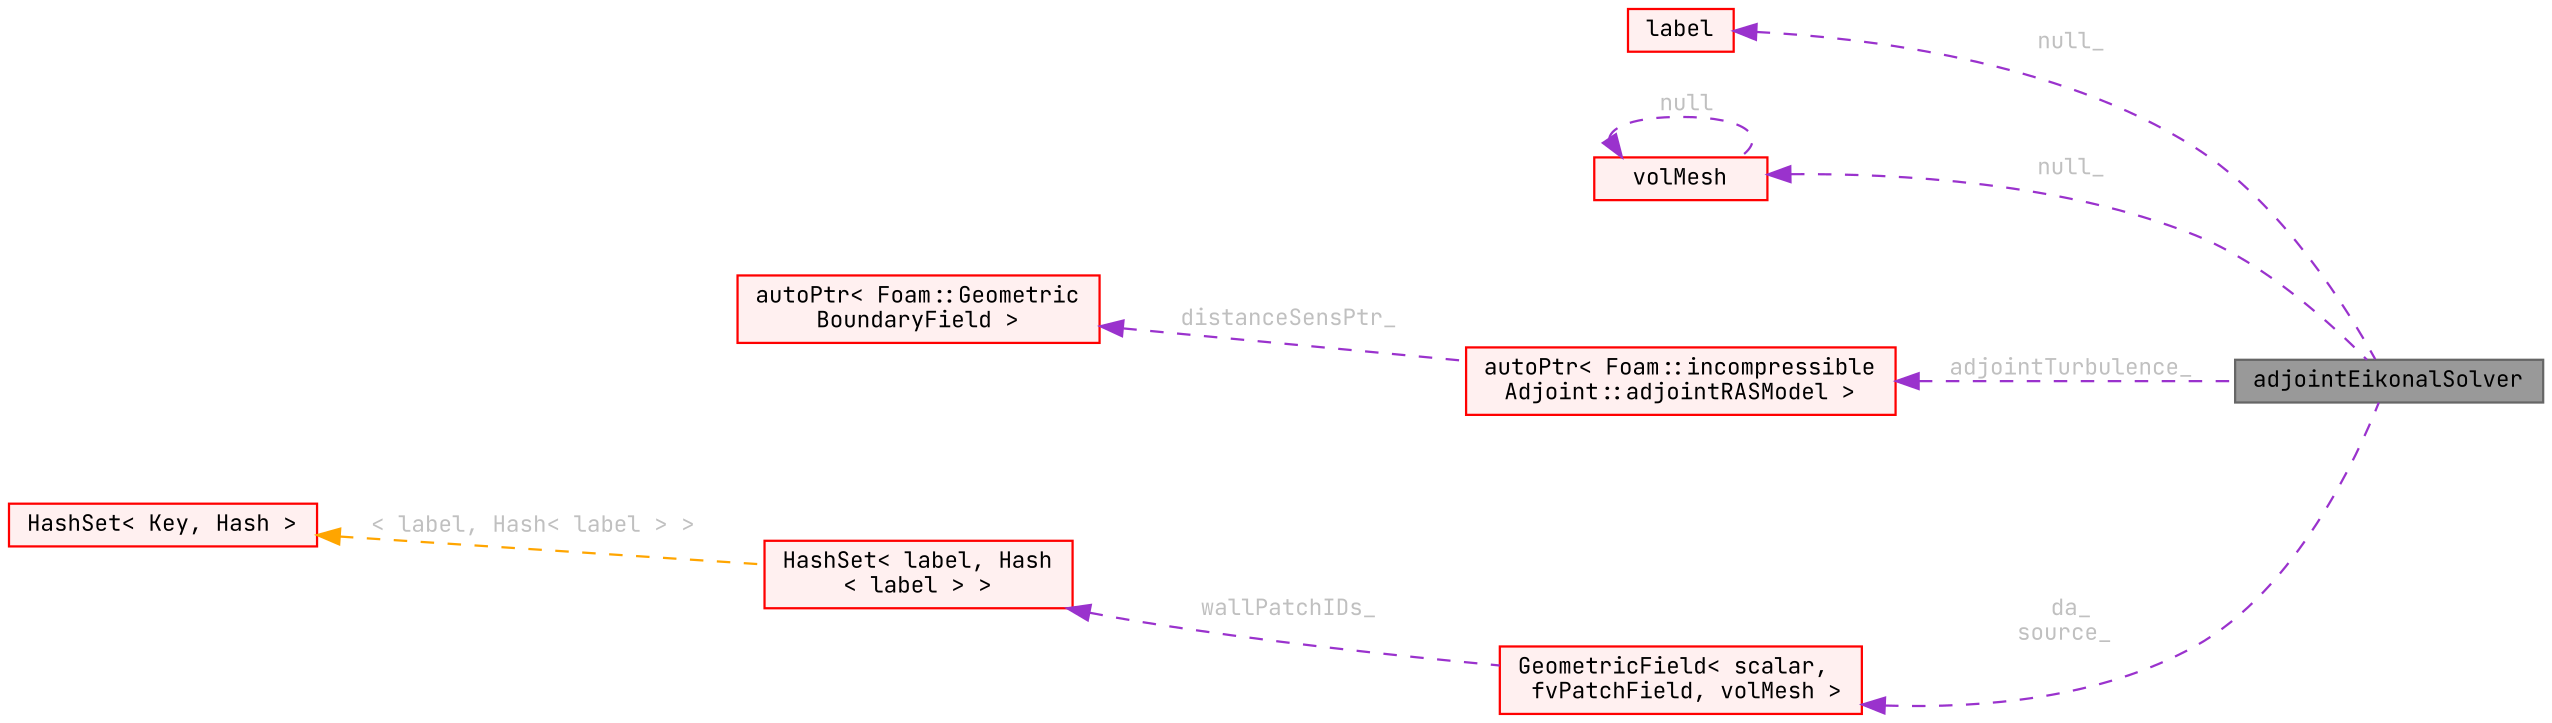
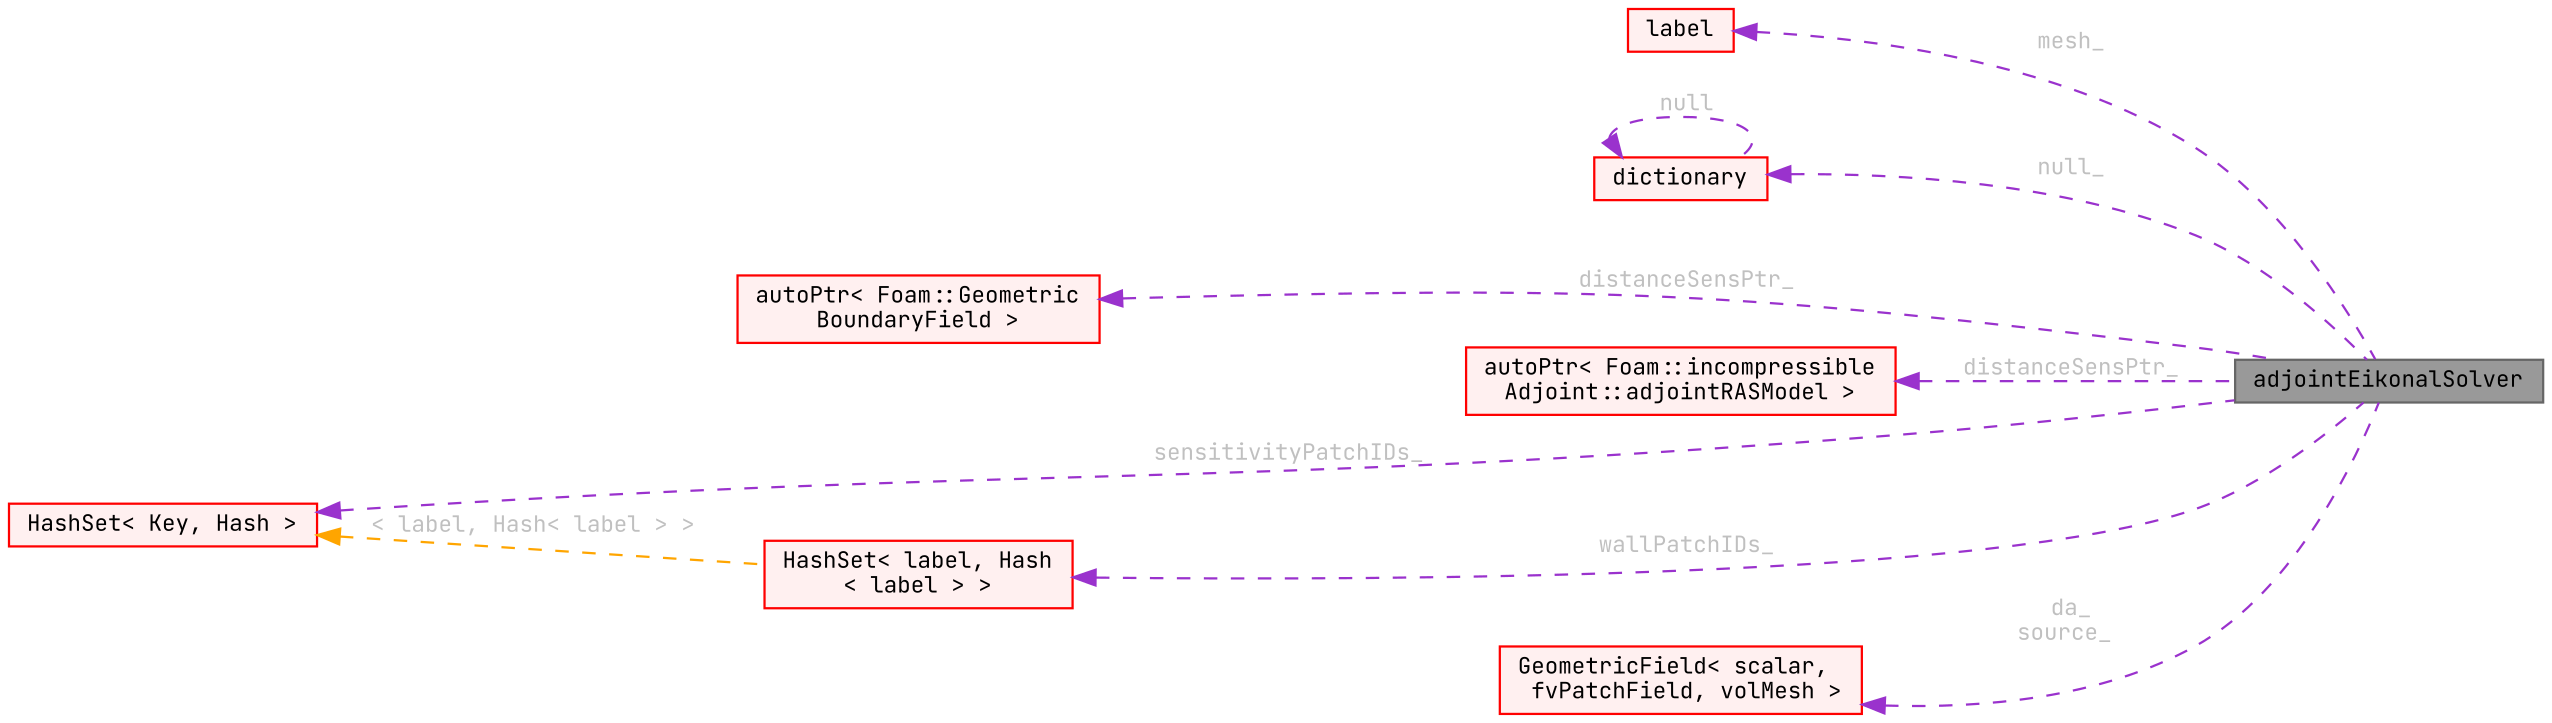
(2065, 43) -> (2065, 43)
(1681, 179) -> (1681, 179)
(1295, 345) -> (1701, 299)
(2065, 369) -> (2065, 369)
none -> (1288, 471)
(1294, 643) -> (1748, 567)
